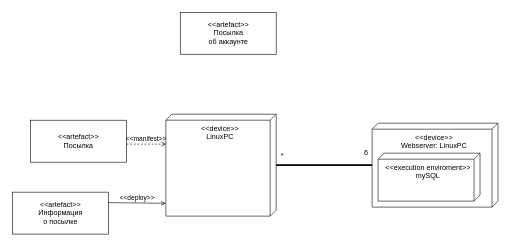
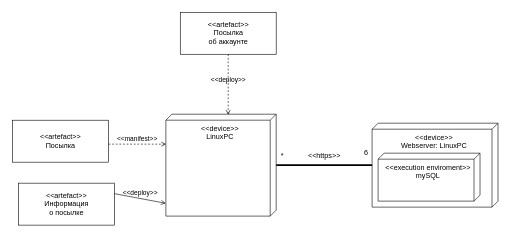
none -> (228, 83)
(78, 141) -> (60, 141)
none -> (324, 156)
(60, 213) -> (66, 204)
